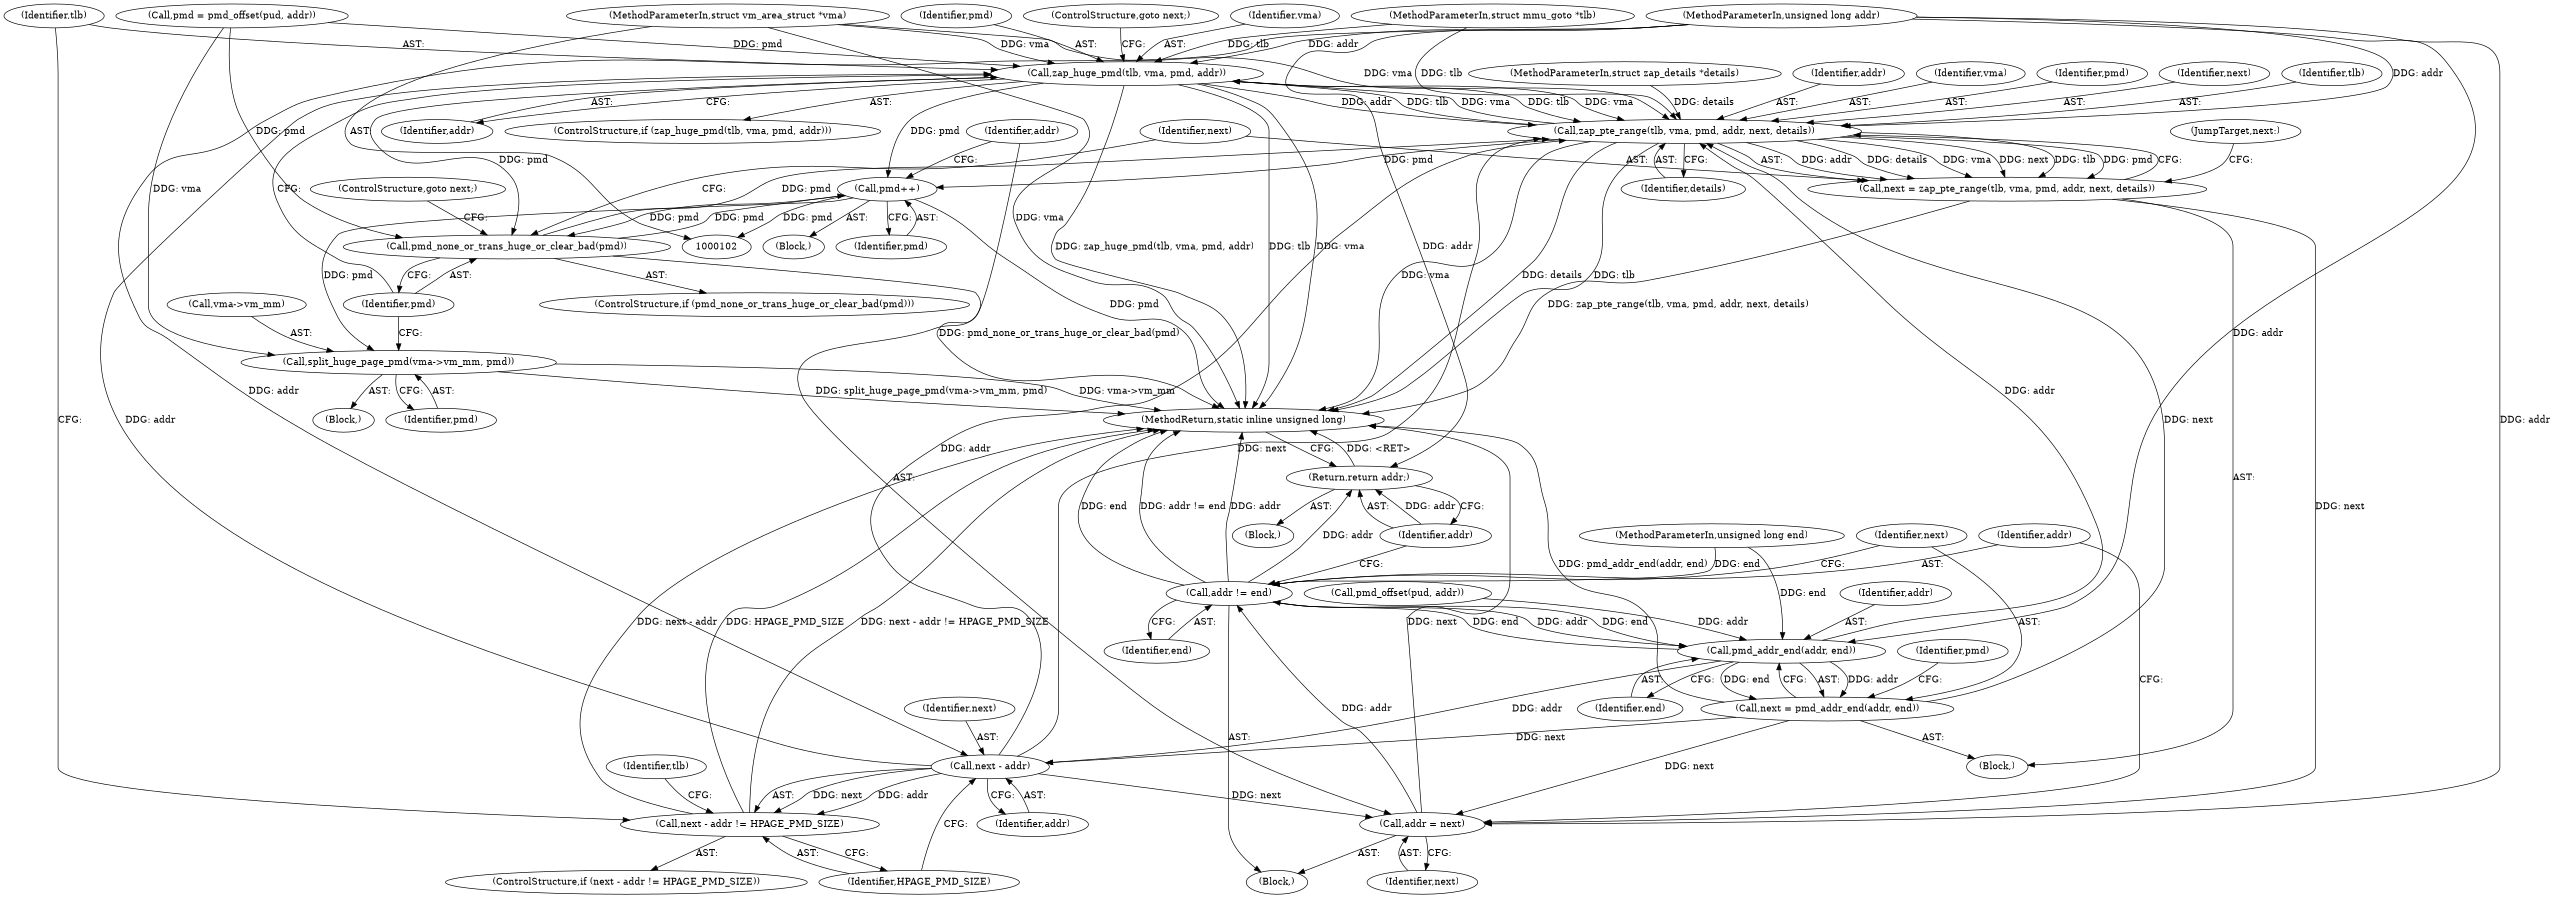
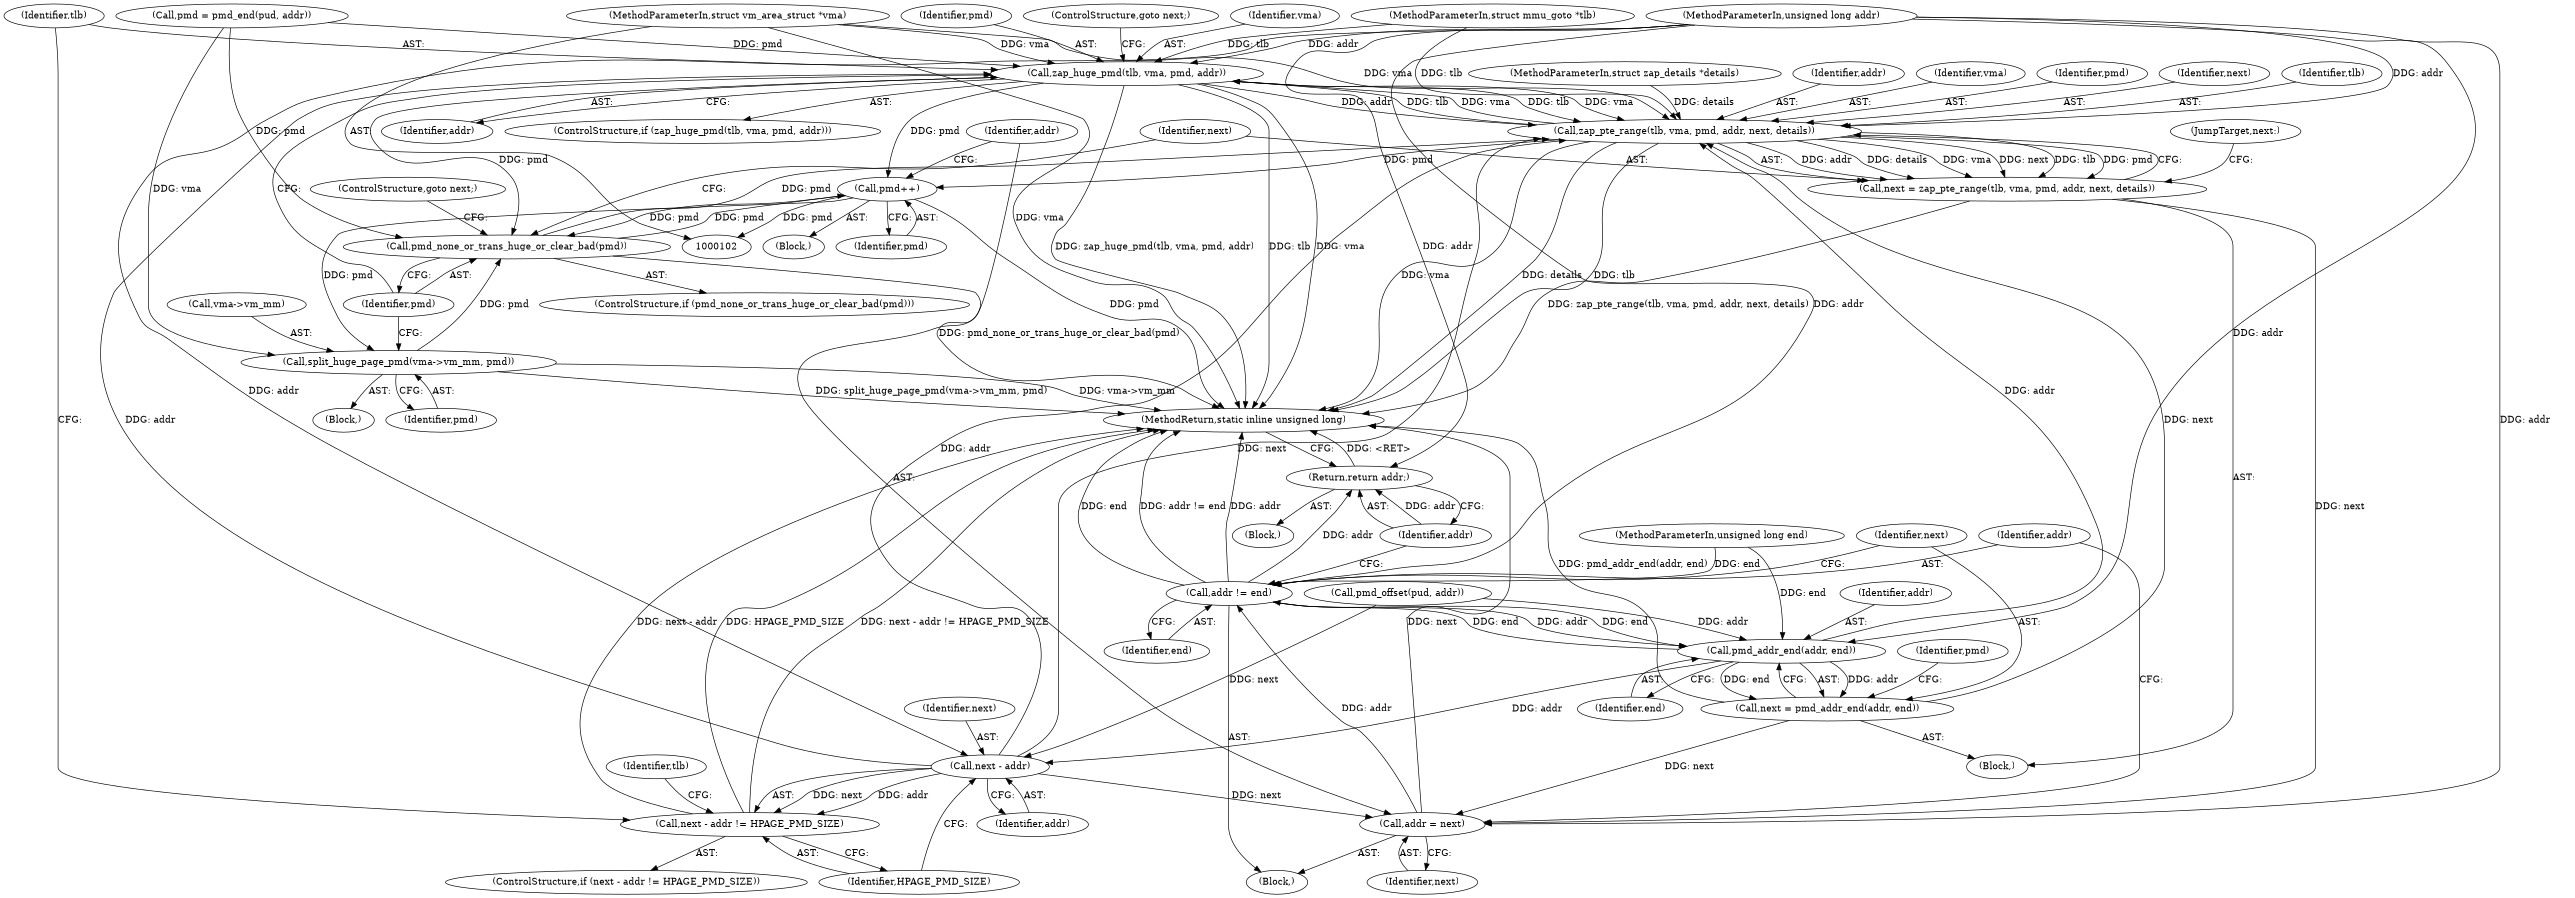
(232, 16) -> (232, 16)
(1683, 189) -> none
none -> (1719, 283)
none -> (463, 313)
(1395, 741) -> (1206, 686)
